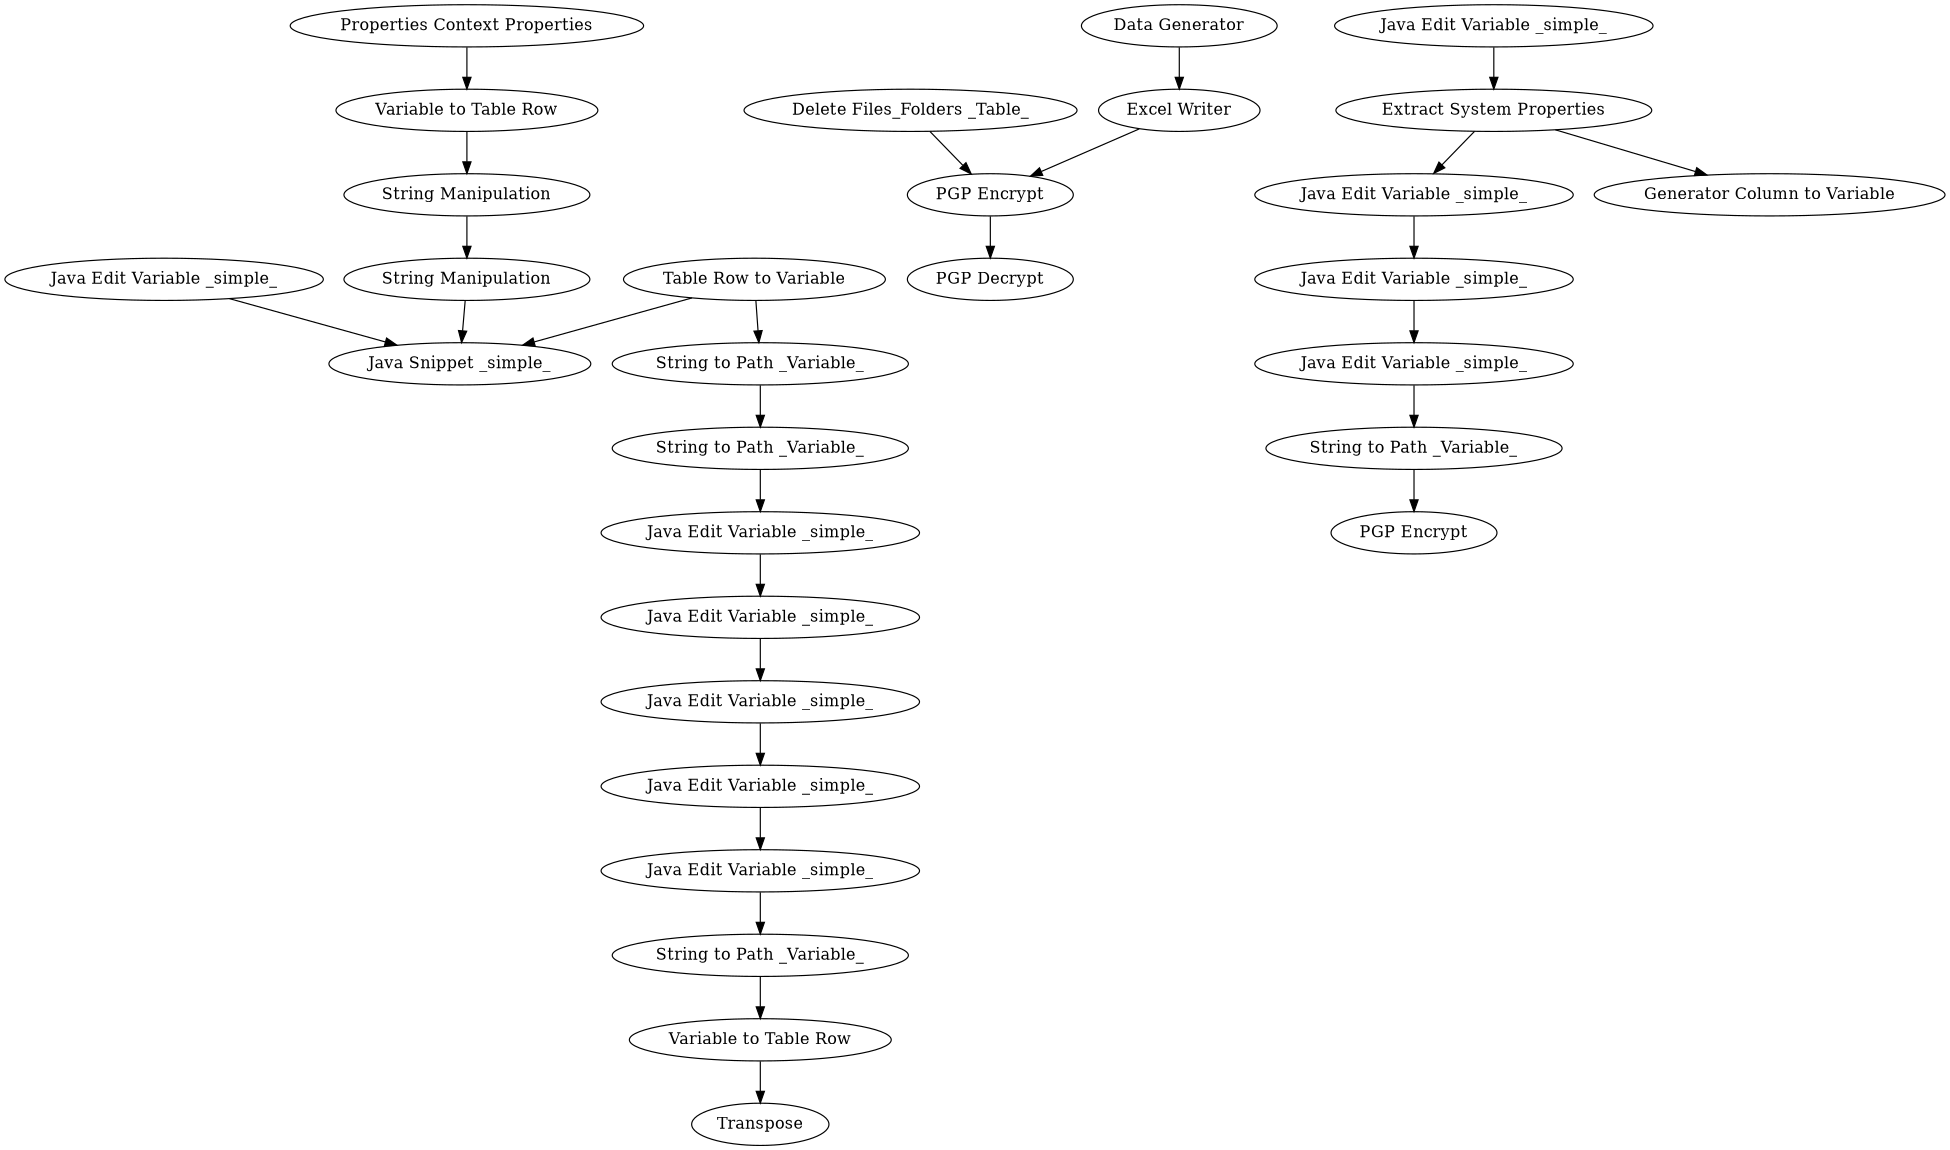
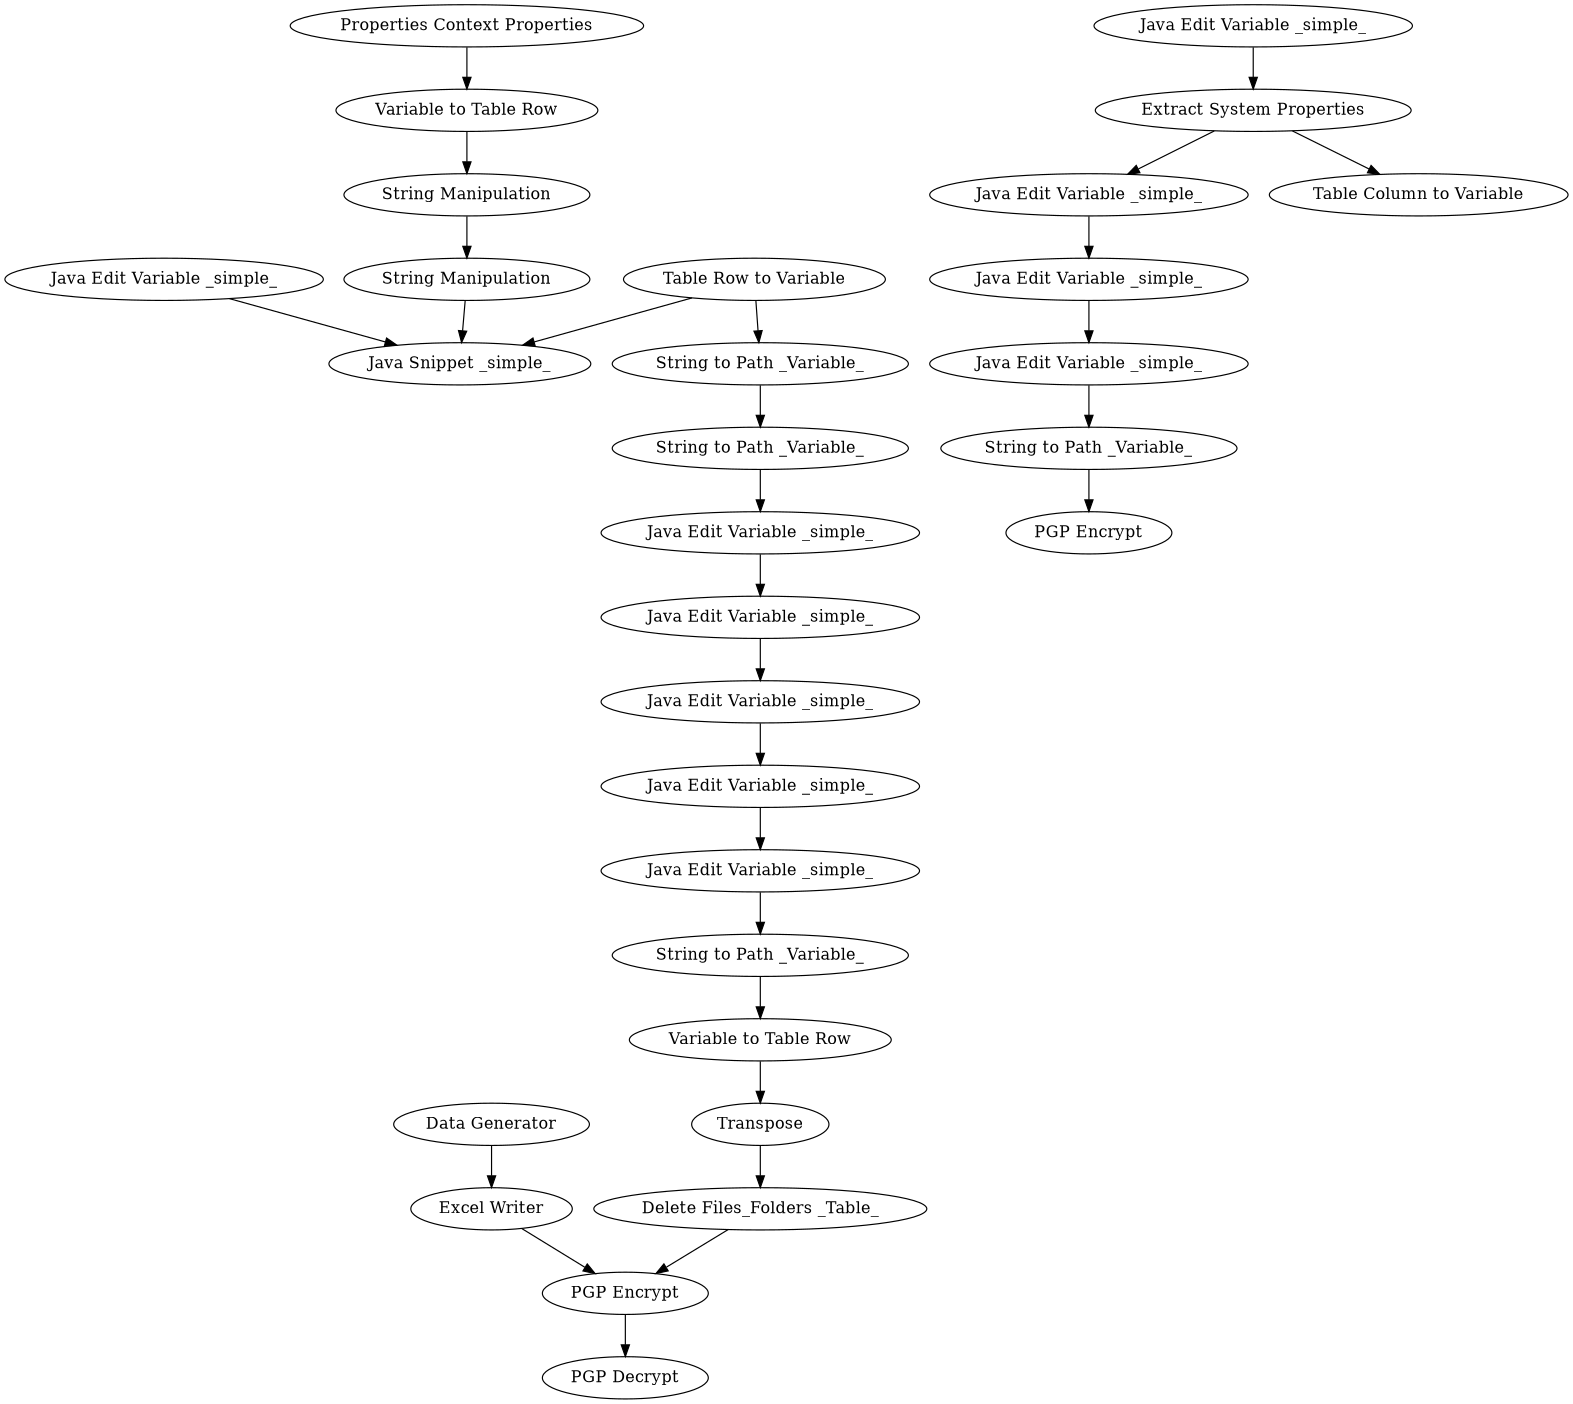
(1770, 195) -> (1419, 195)
none -> (760, 1161)
